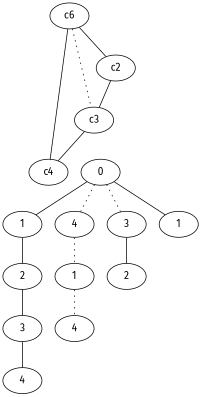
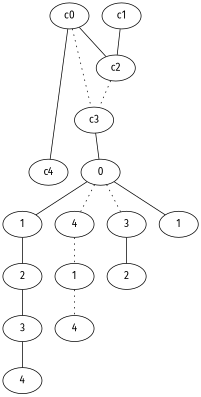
(69, 16) -> (69, 16)
none -> (122, 16)
(105, 94) -> (105, 94)
(71, 146) -> (97, 146)
